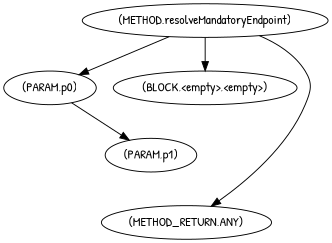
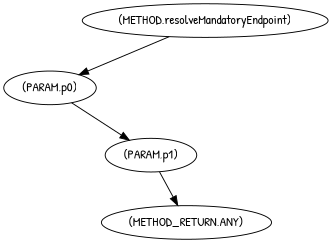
(205, 88) -> none
(297, 121) -> (166, 184)
